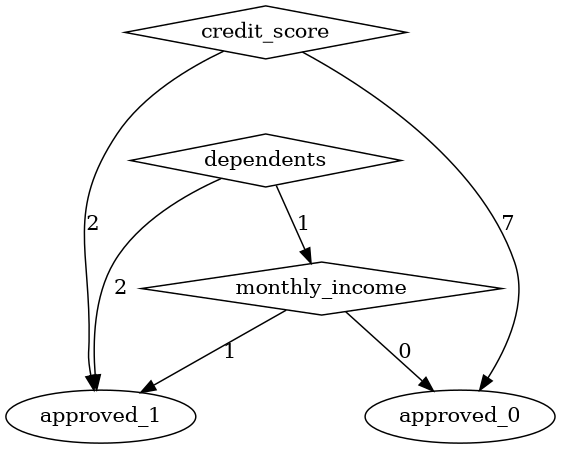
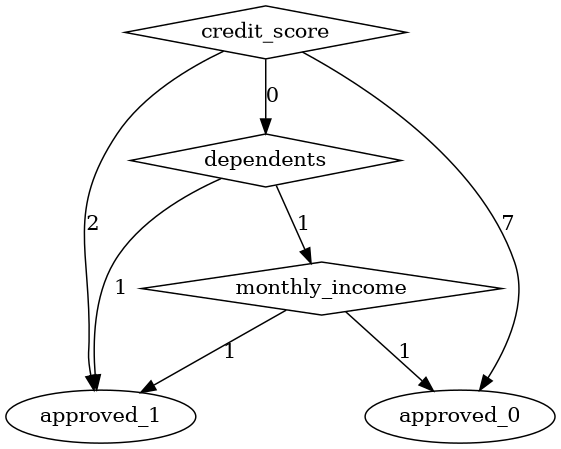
none -> (266, 89)
(121, 289) -> (121, 289)
(406, 353) -> (406, 353)
